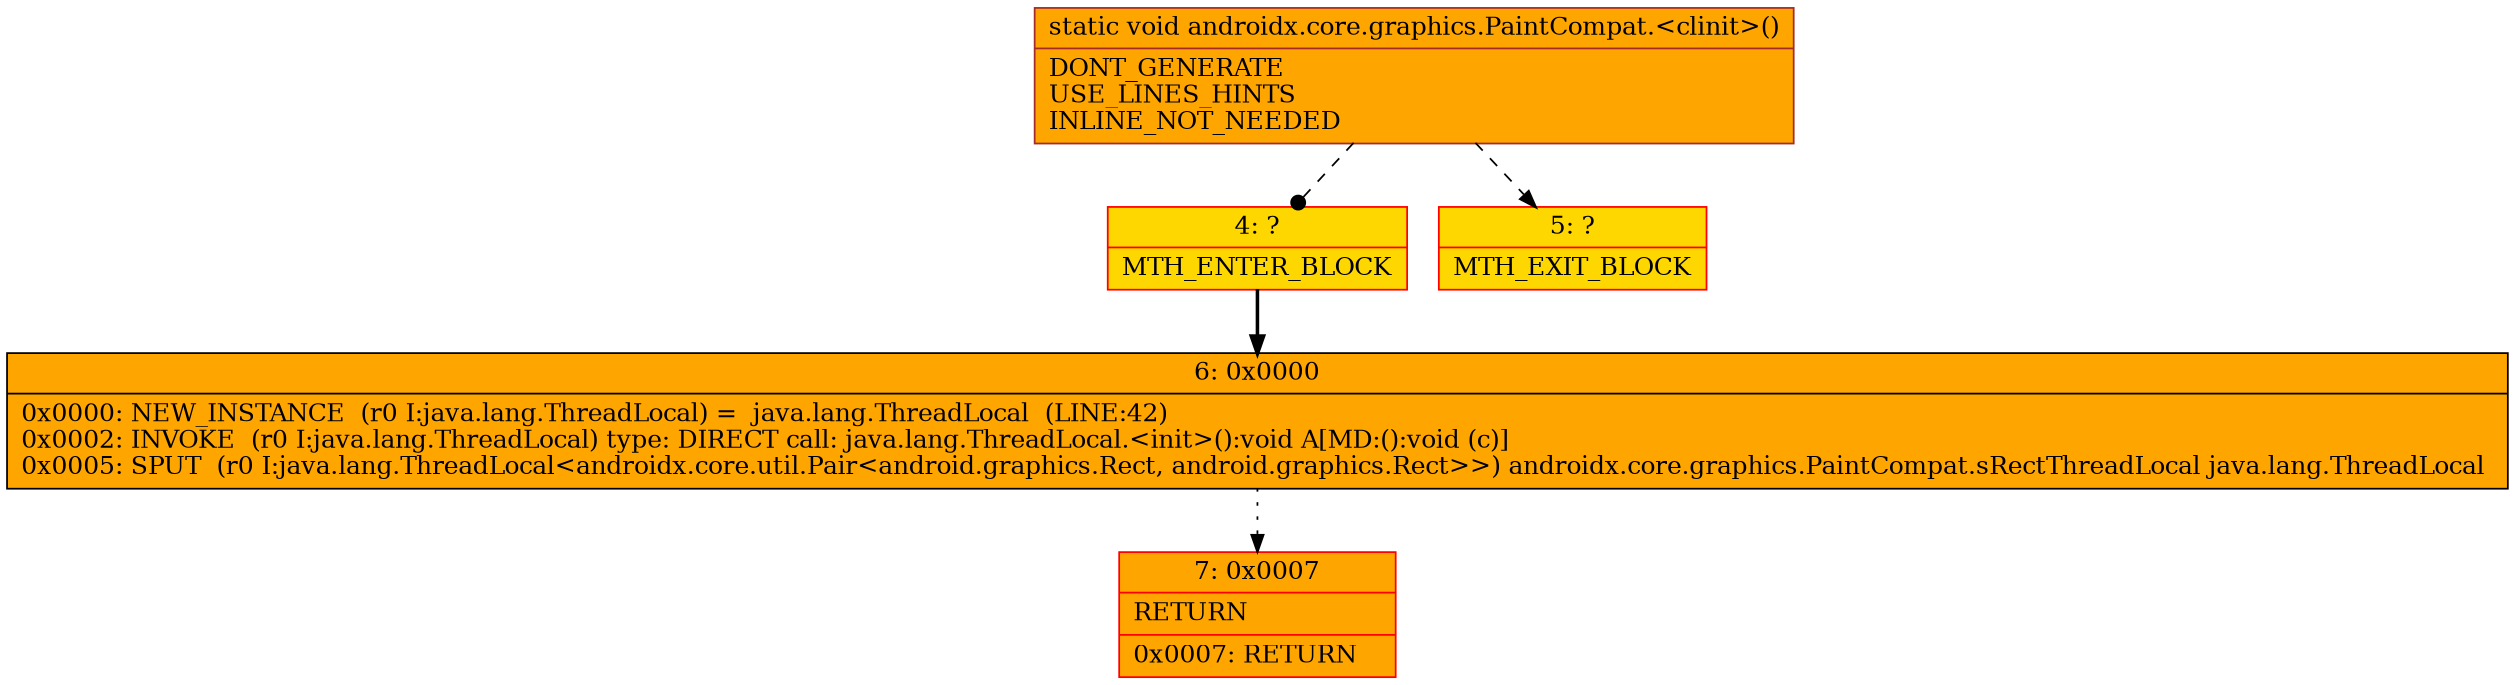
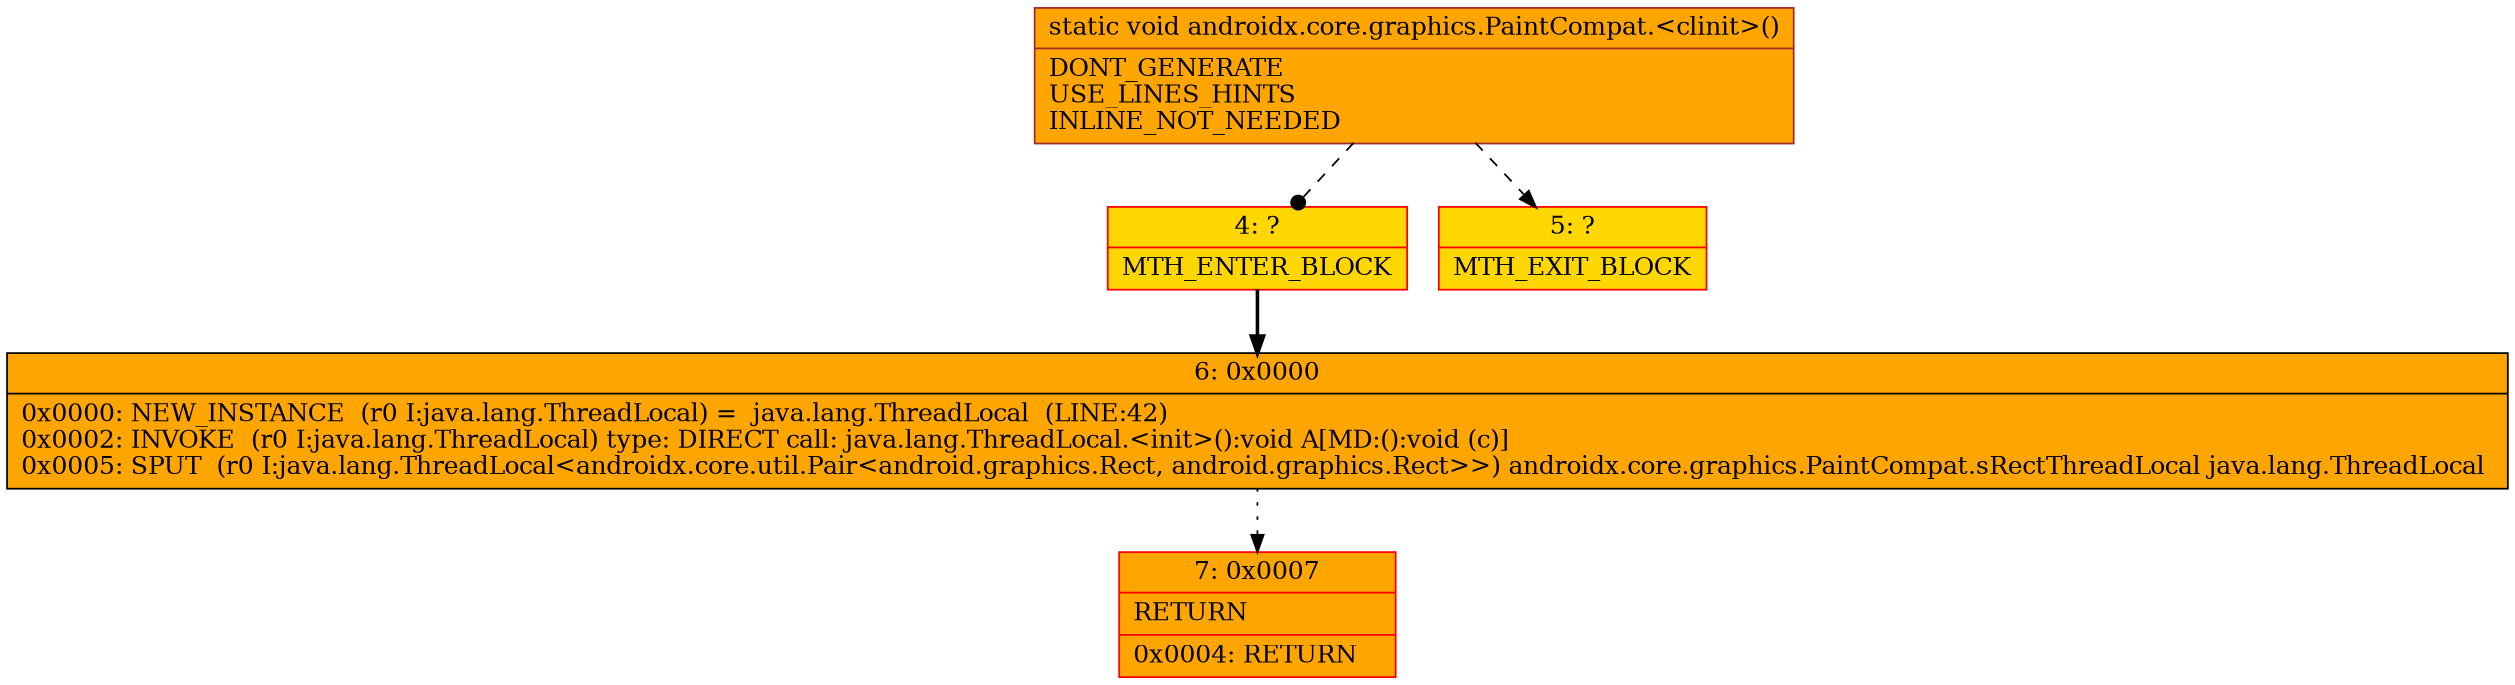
(1257, 655) -> (1257, 655)
